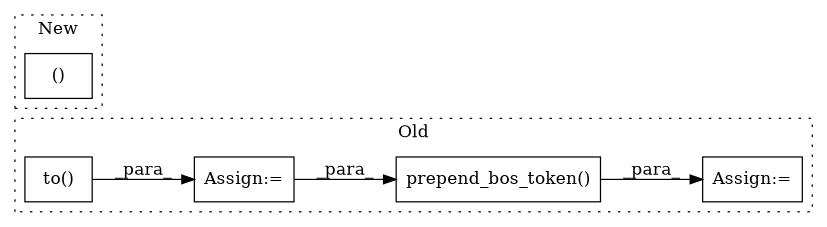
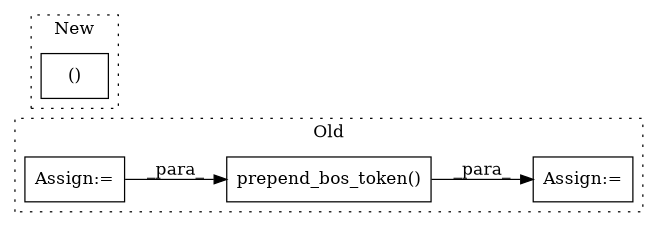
(59, 179) -> none
